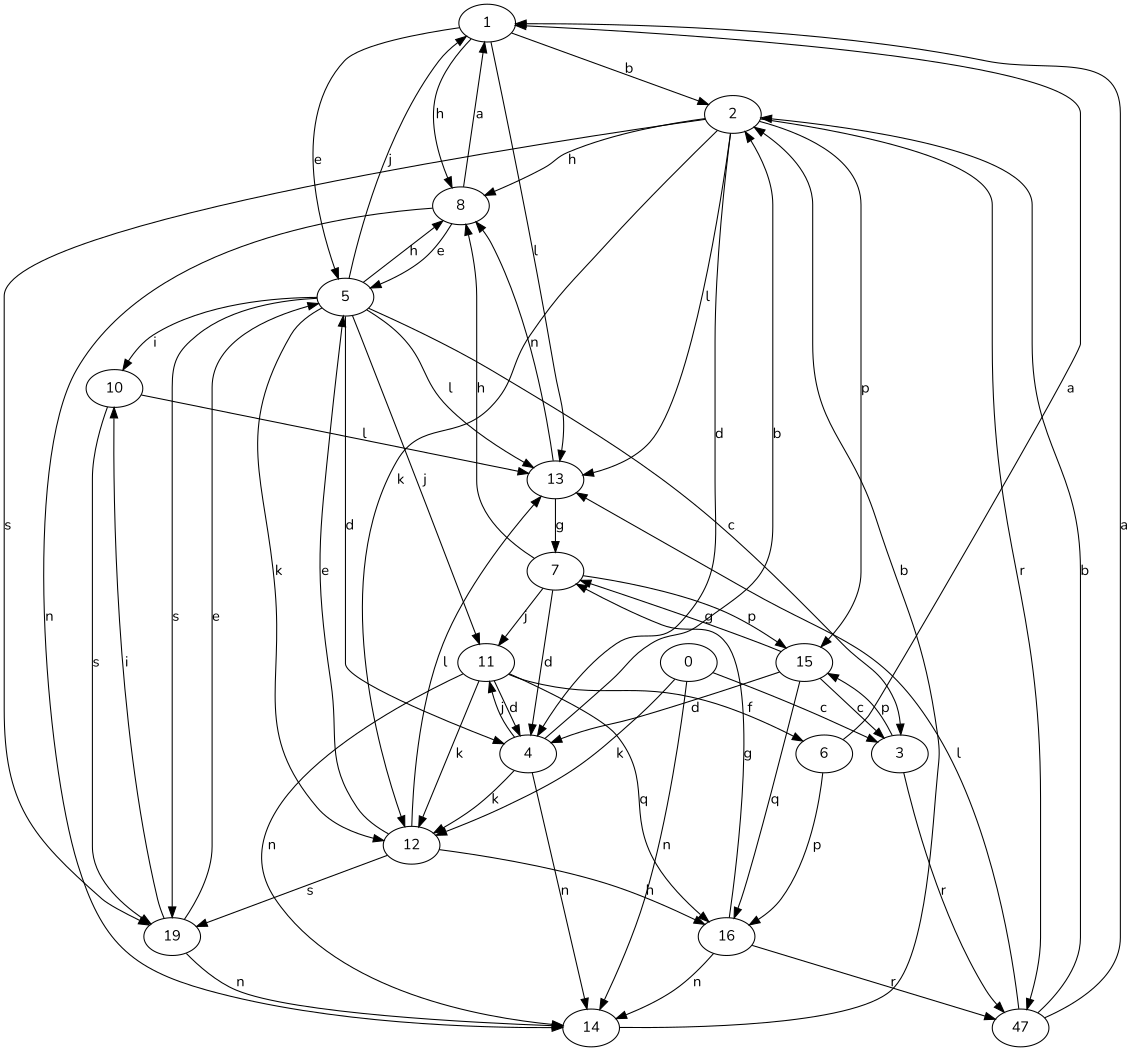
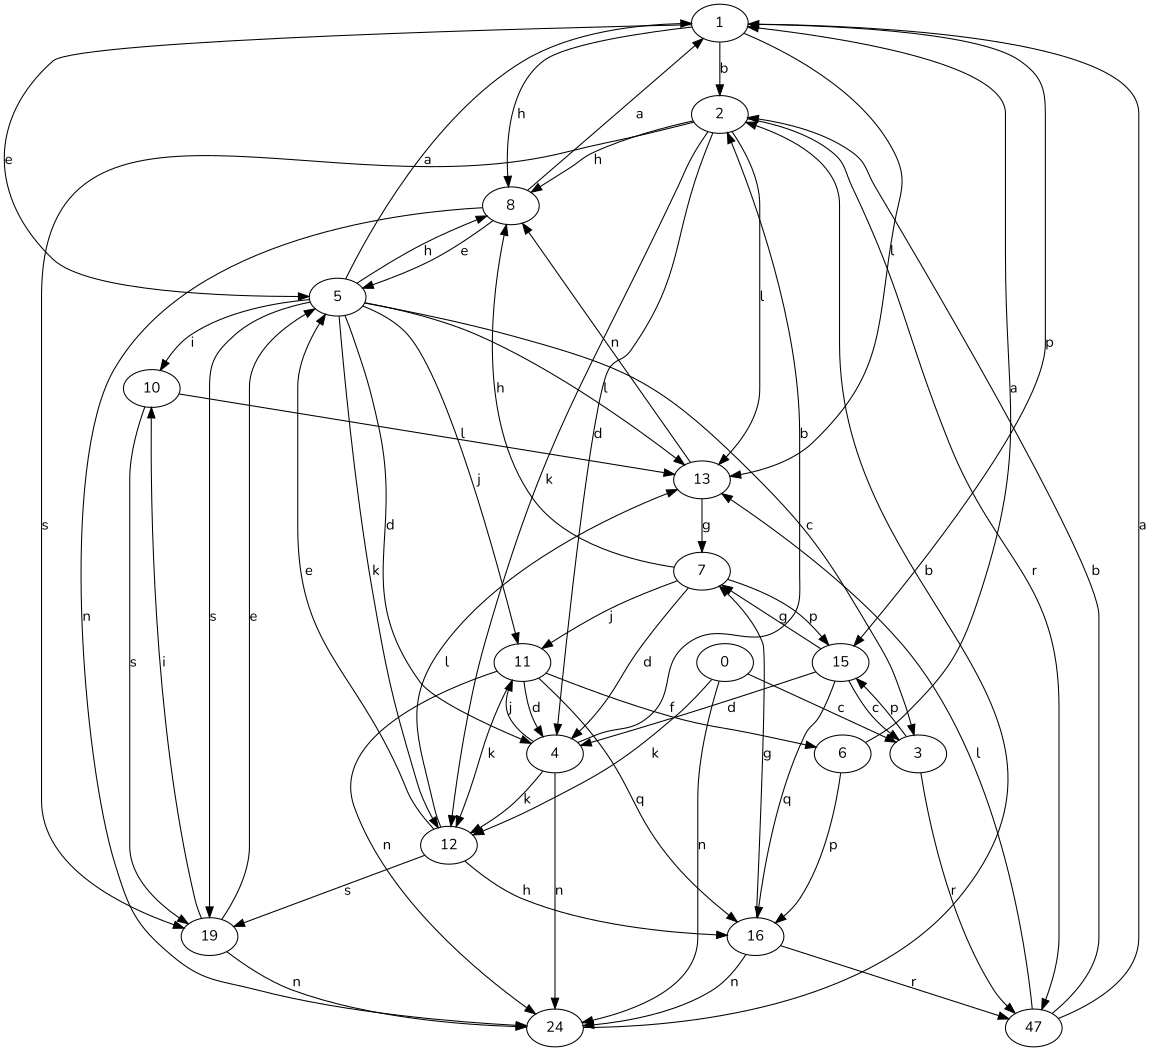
(391, 160) -> (428, 160)
(861, 356) -> (1045, 235)
(591, 1028) -> (555, 1028)
